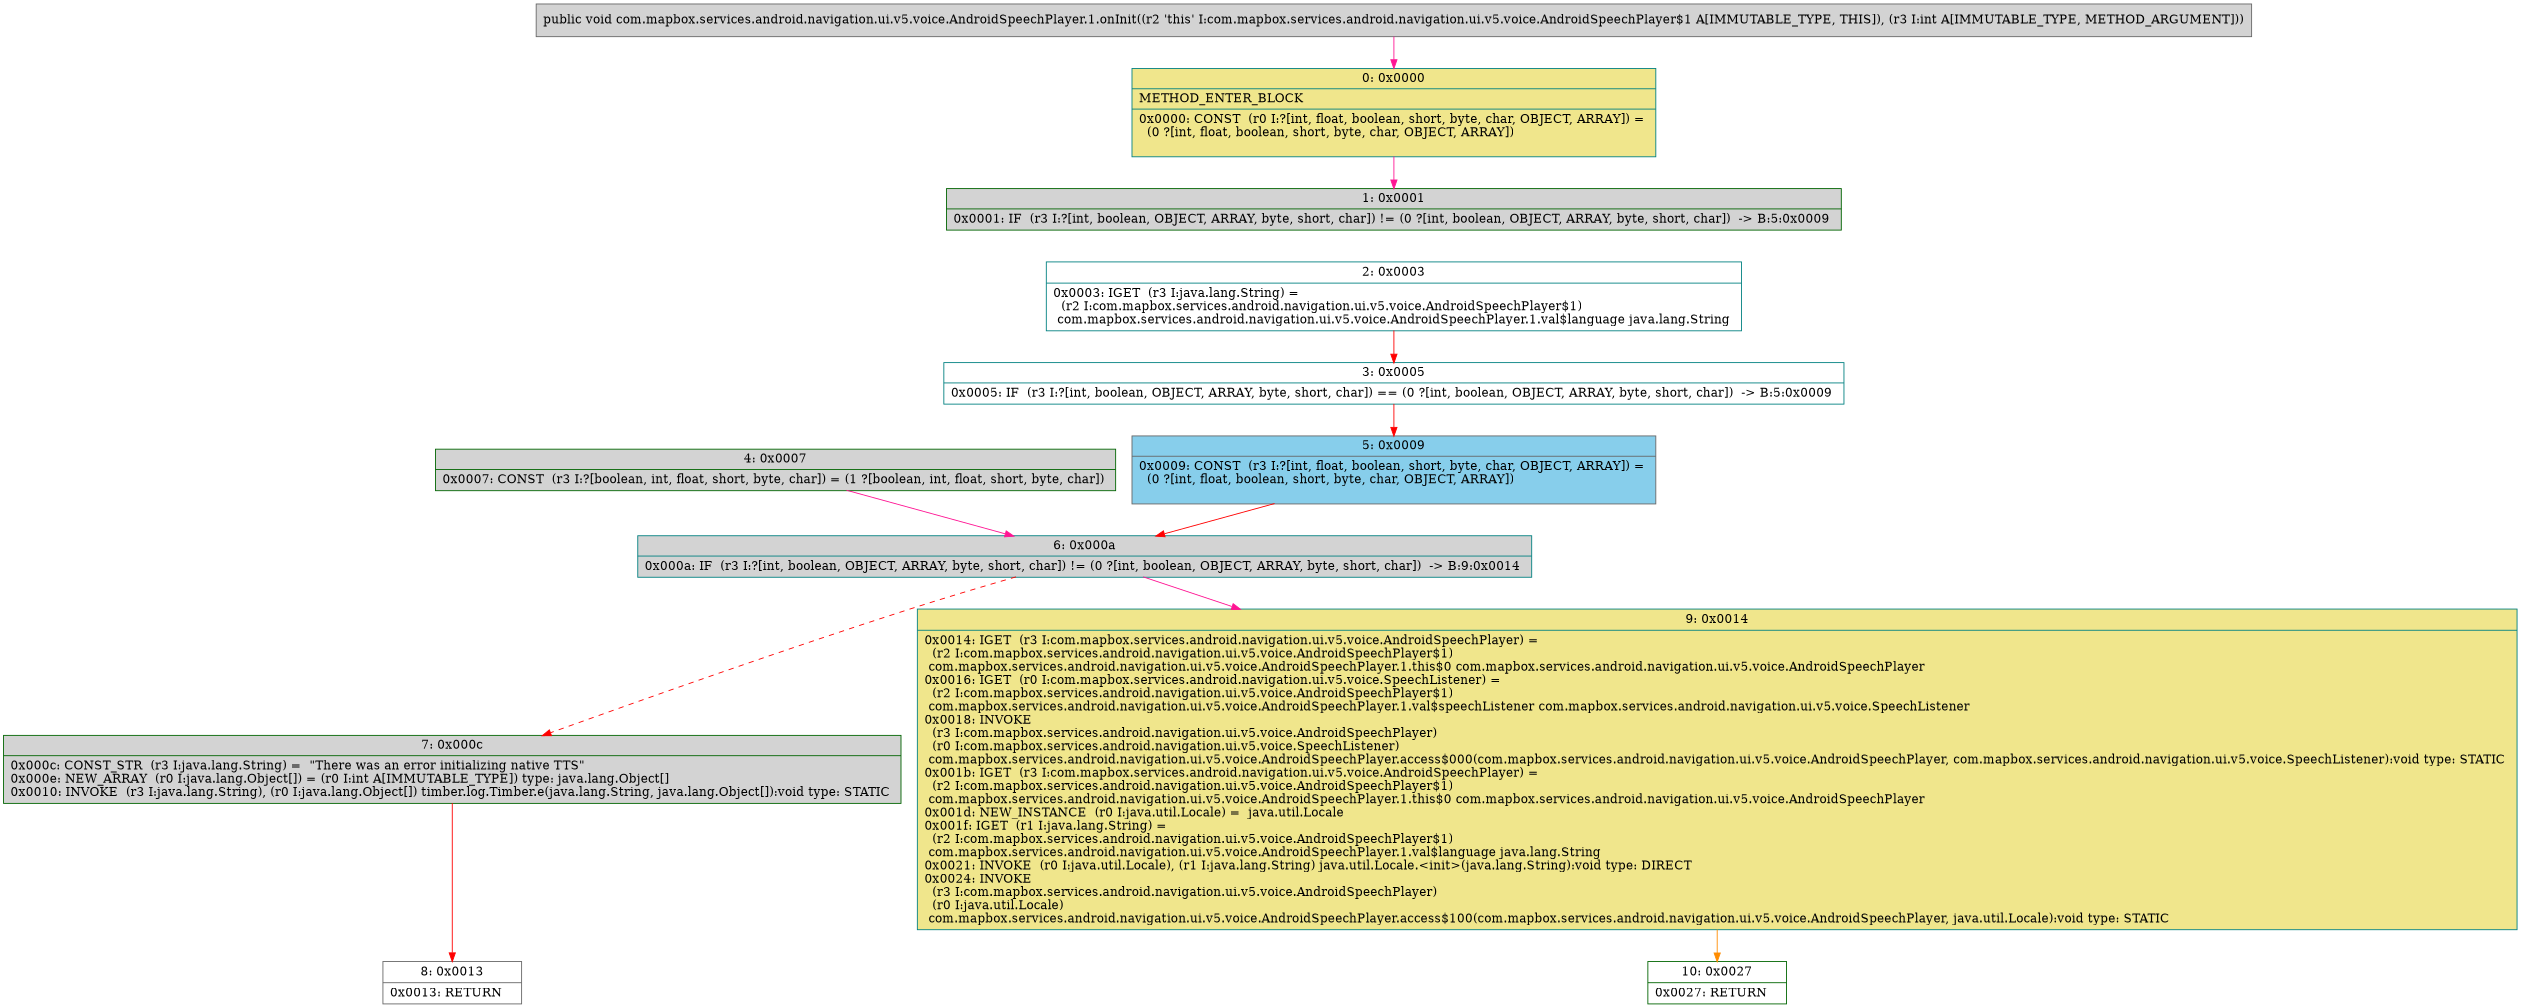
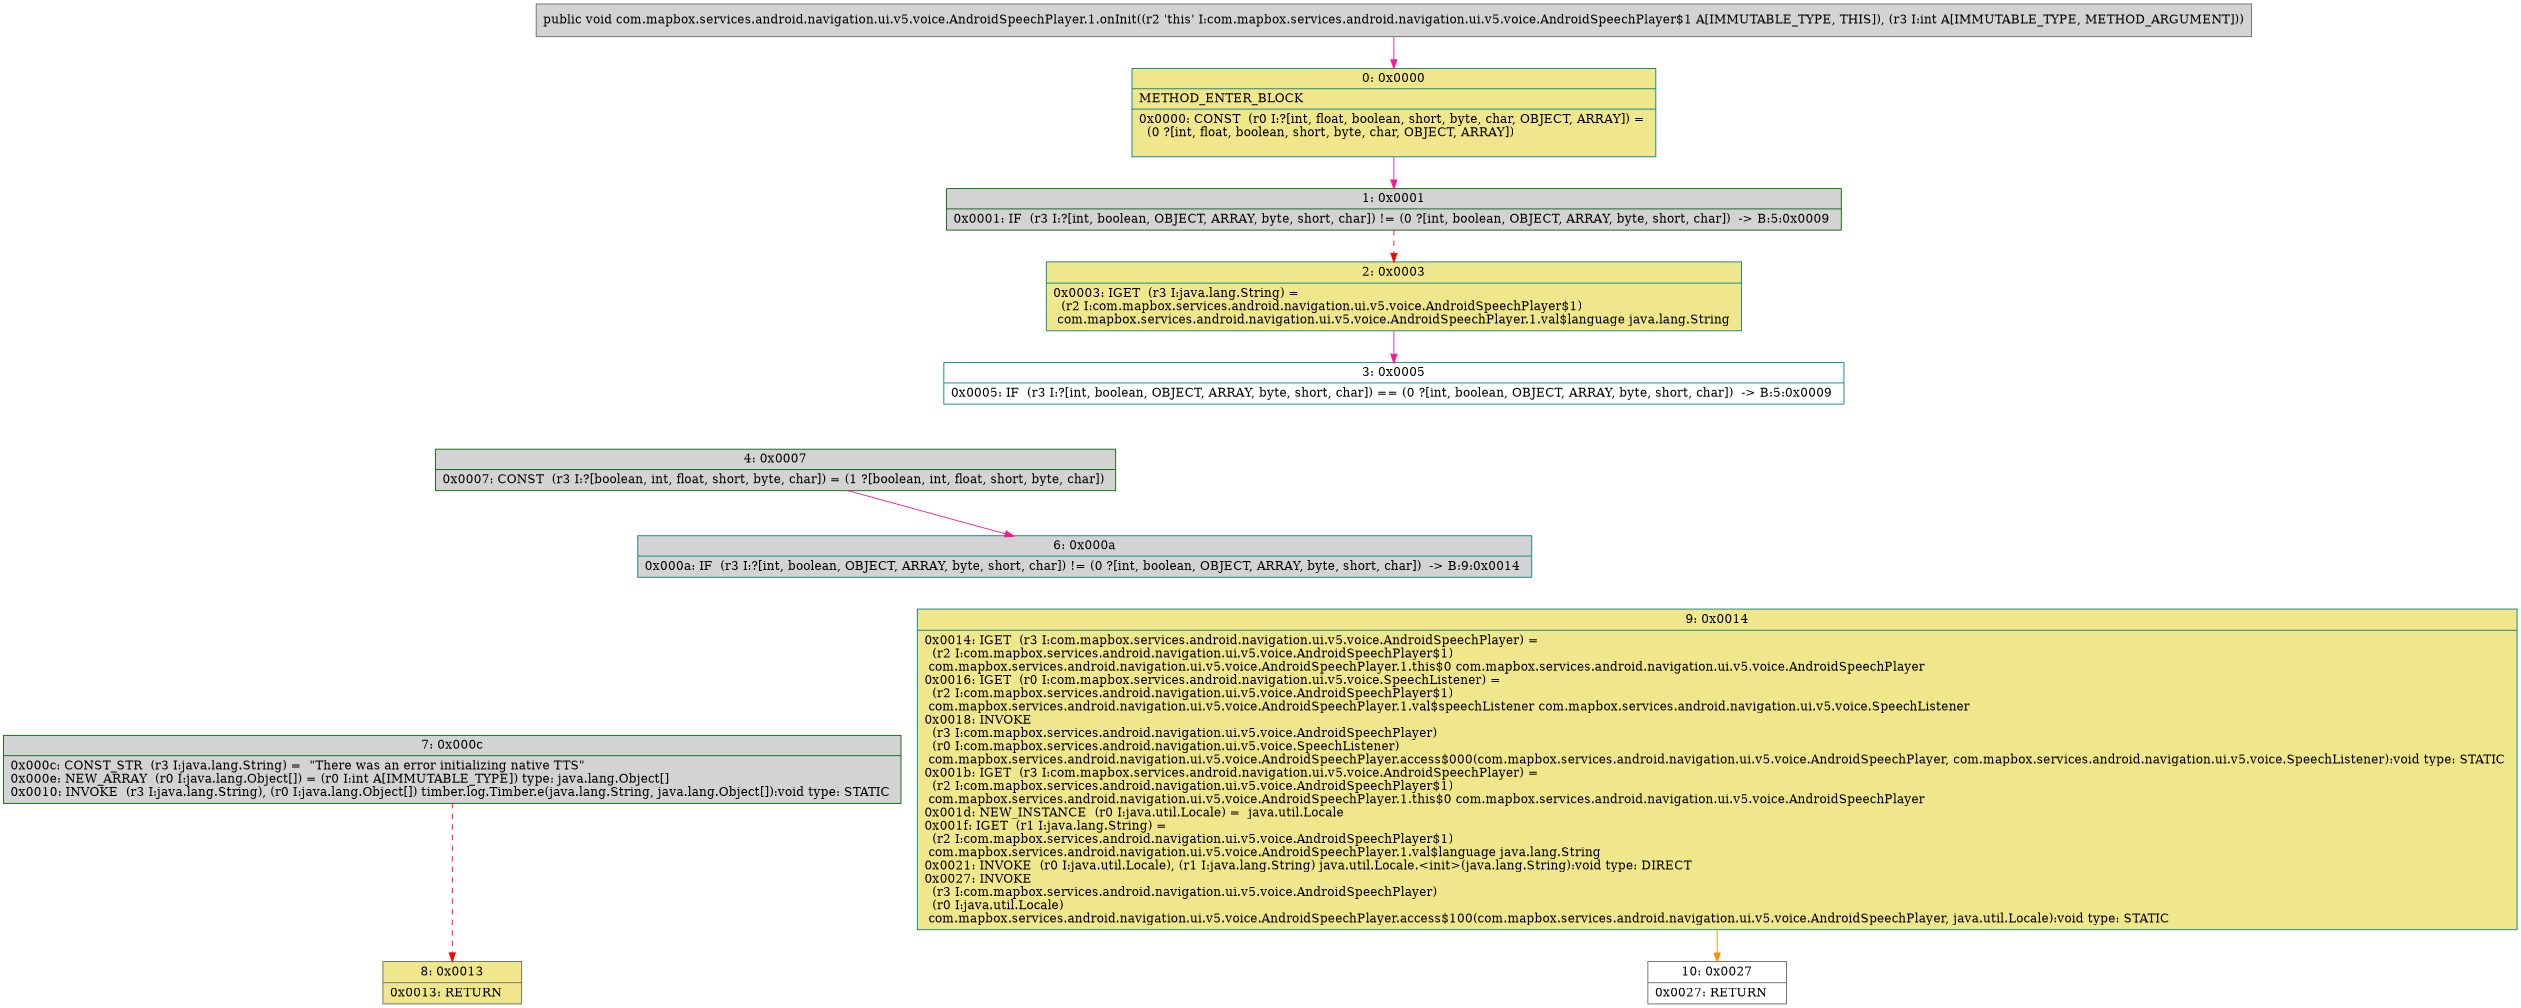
none -> (1394, 242)
(1394, 296) -> (1394, 296)
(1394, 342) -> (1394, 342)
(1394, 470) -> none
(1187, 592) -> none
(782, 651) -> none
(452, 878) -> (452, 878)
(982, 879) -> (982, 879)
(452, 983) -> (452, 983)
(1717, 983) -> (1717, 983)
